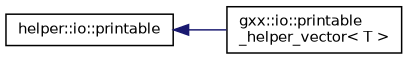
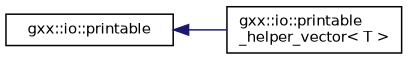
(90, 30) -> (90, 30)
